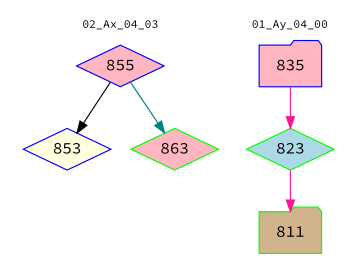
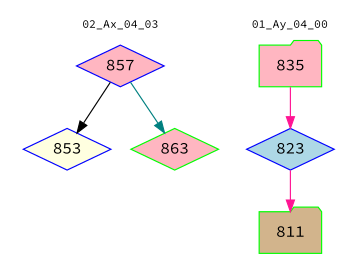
(120, 66) -> (120, 66)
(290, 66) -> (290, 66)
(290, 149) -> (290, 149)
